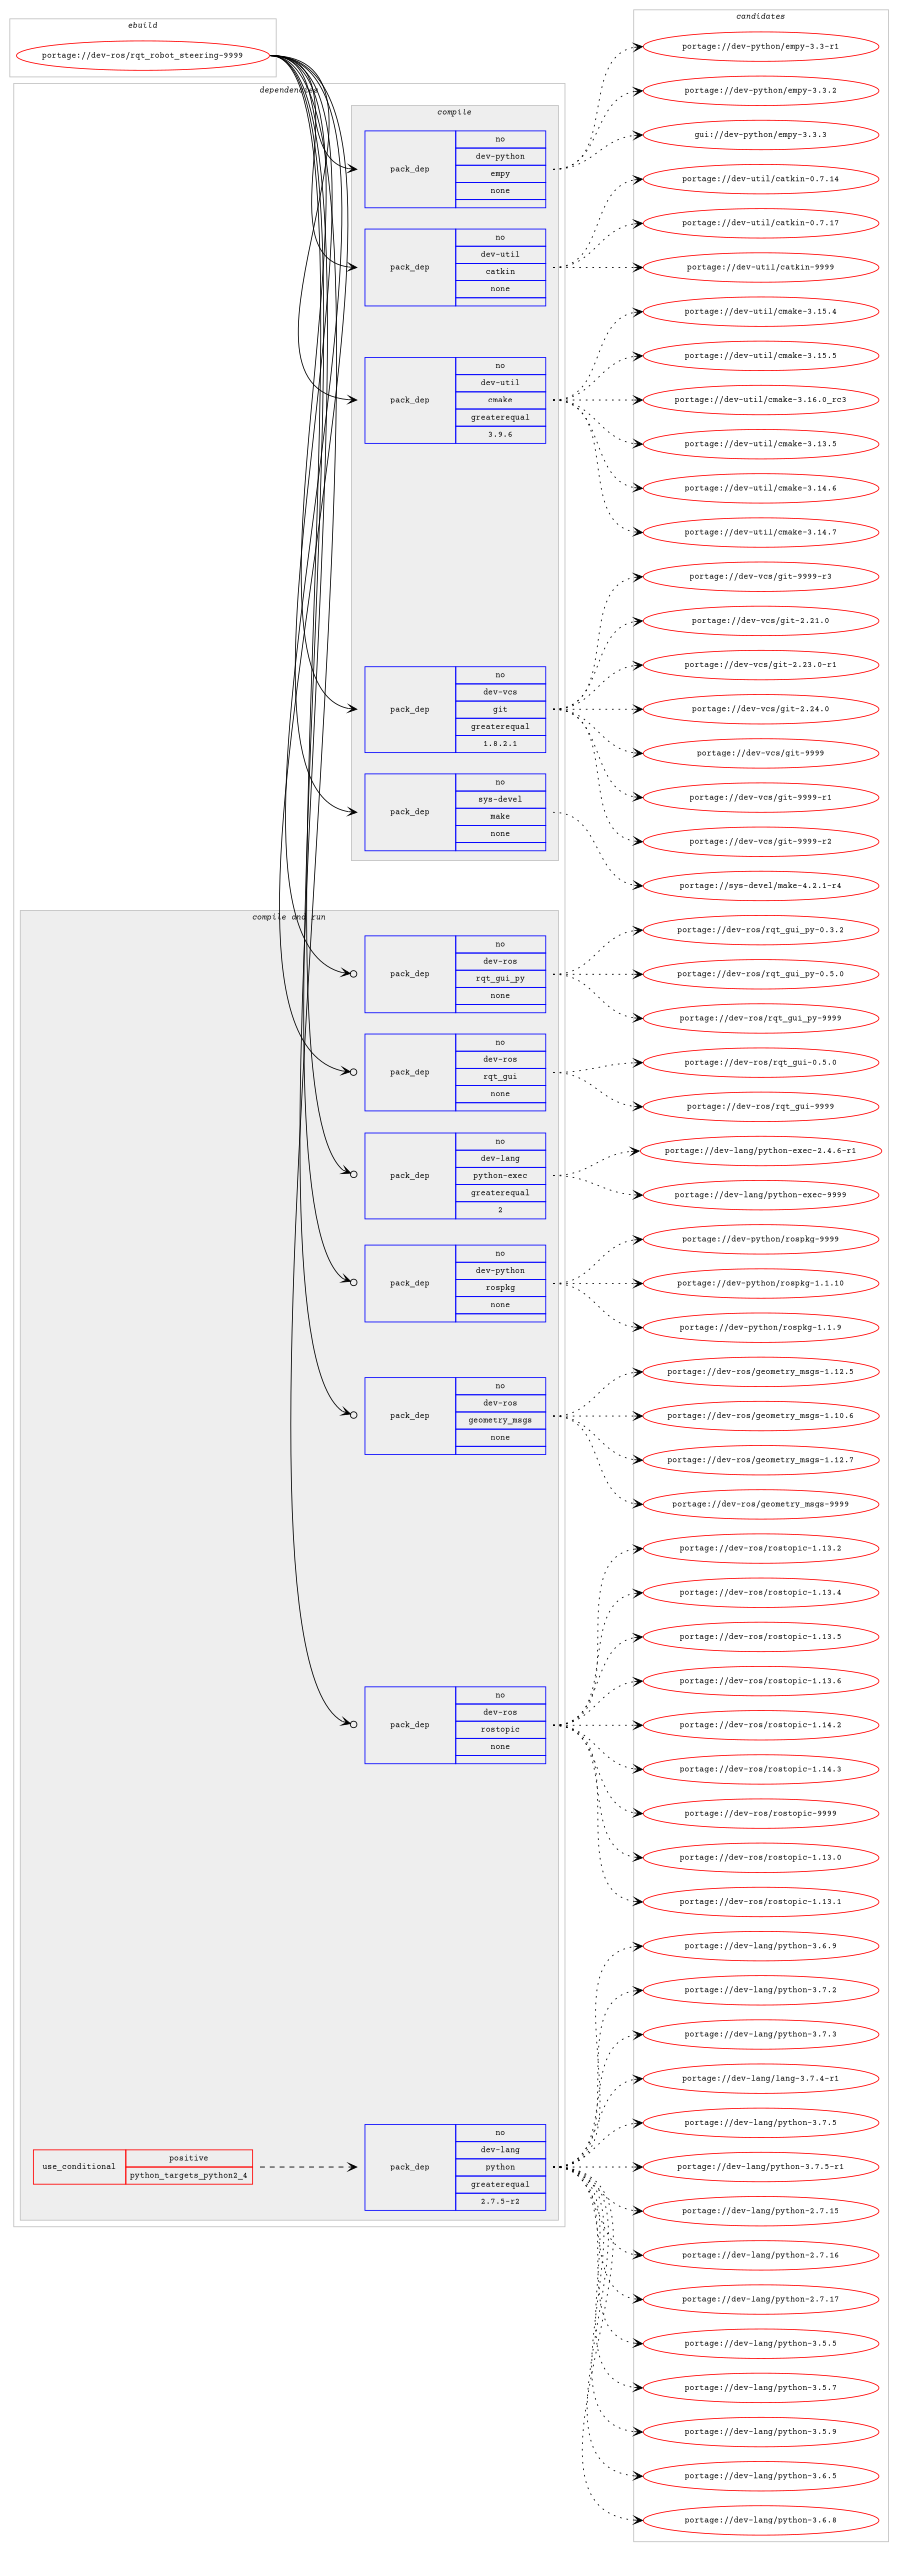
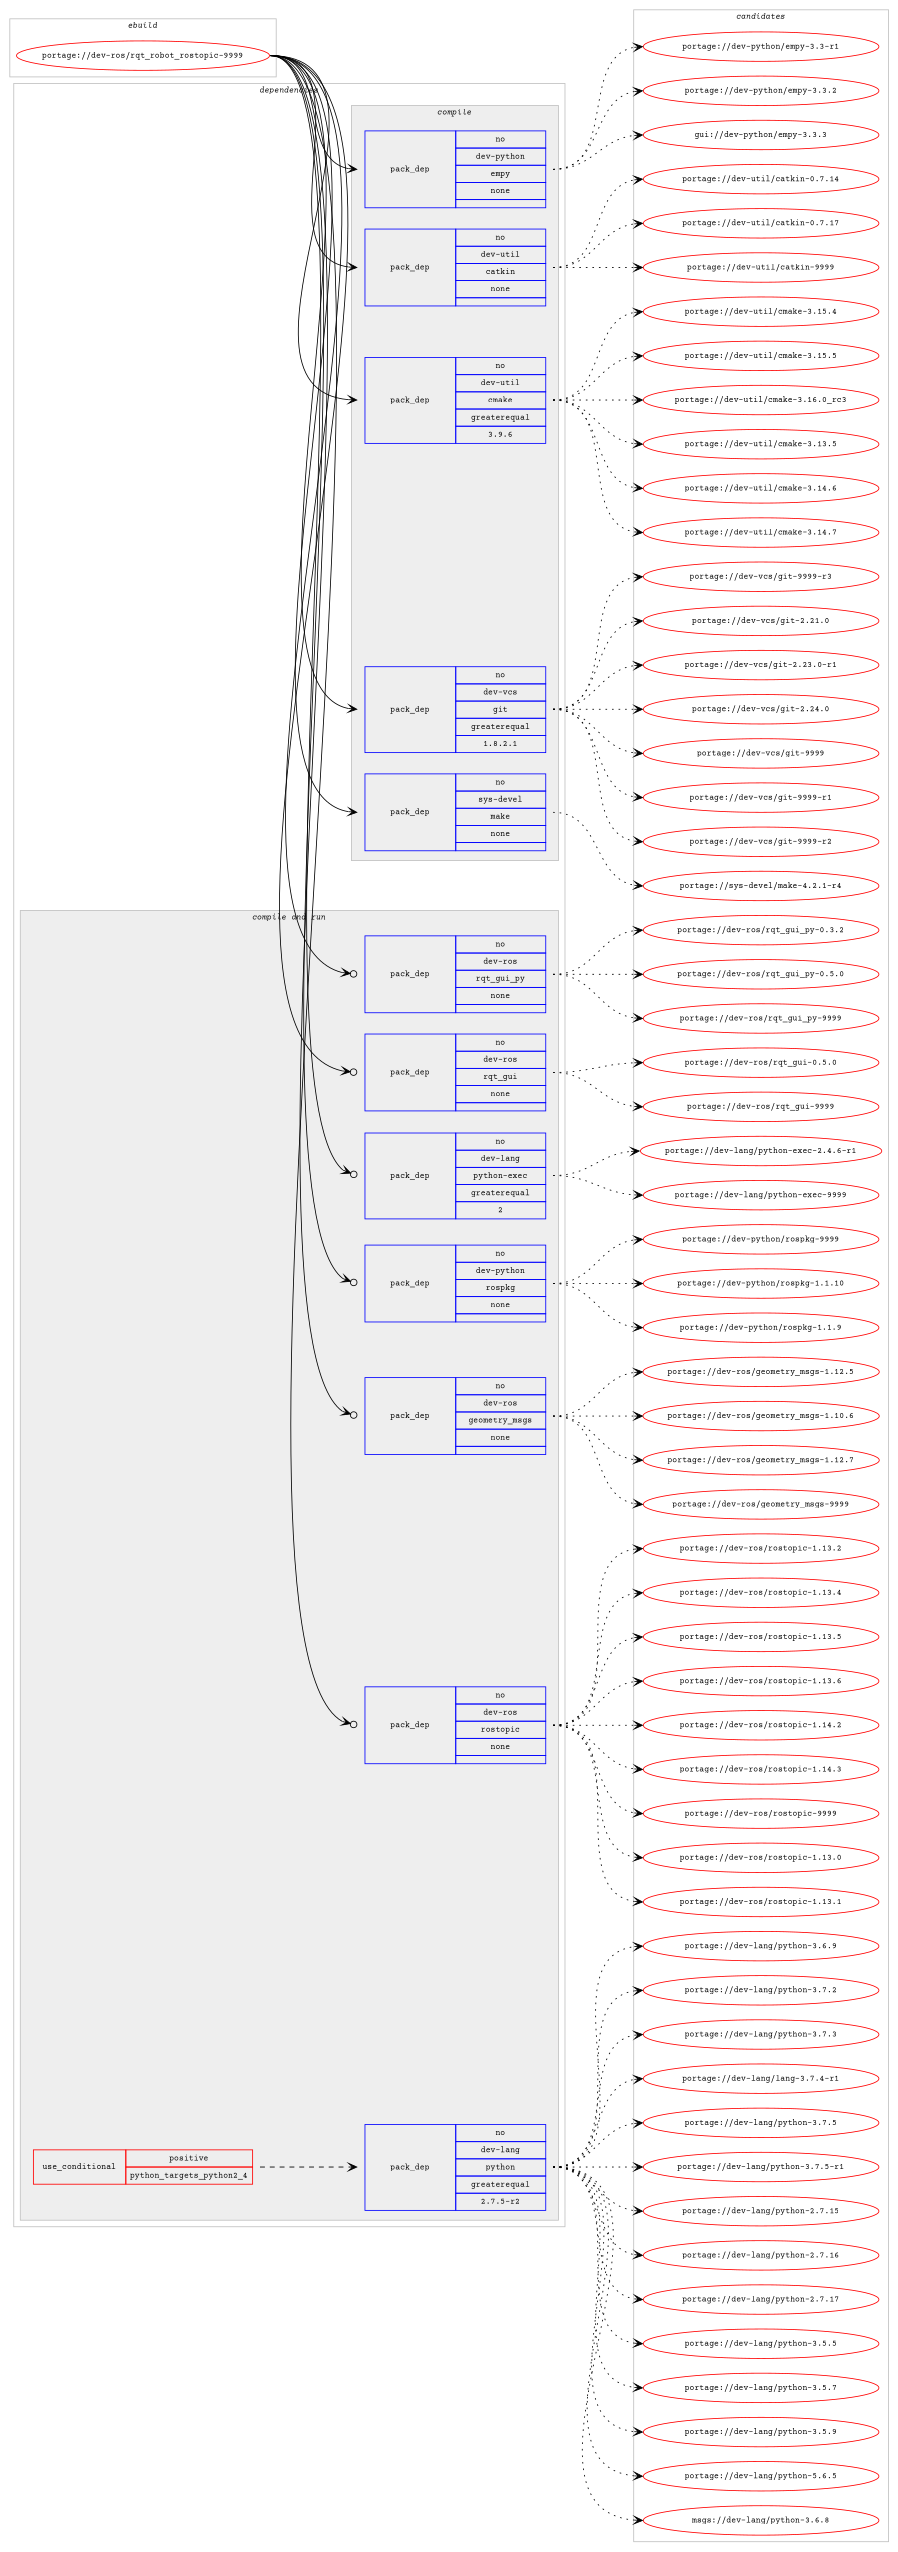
(143, 56) -> (143, 56)
(761, 2476) -> (761, 2476)
(761, 2520) -> (761, 2520)
